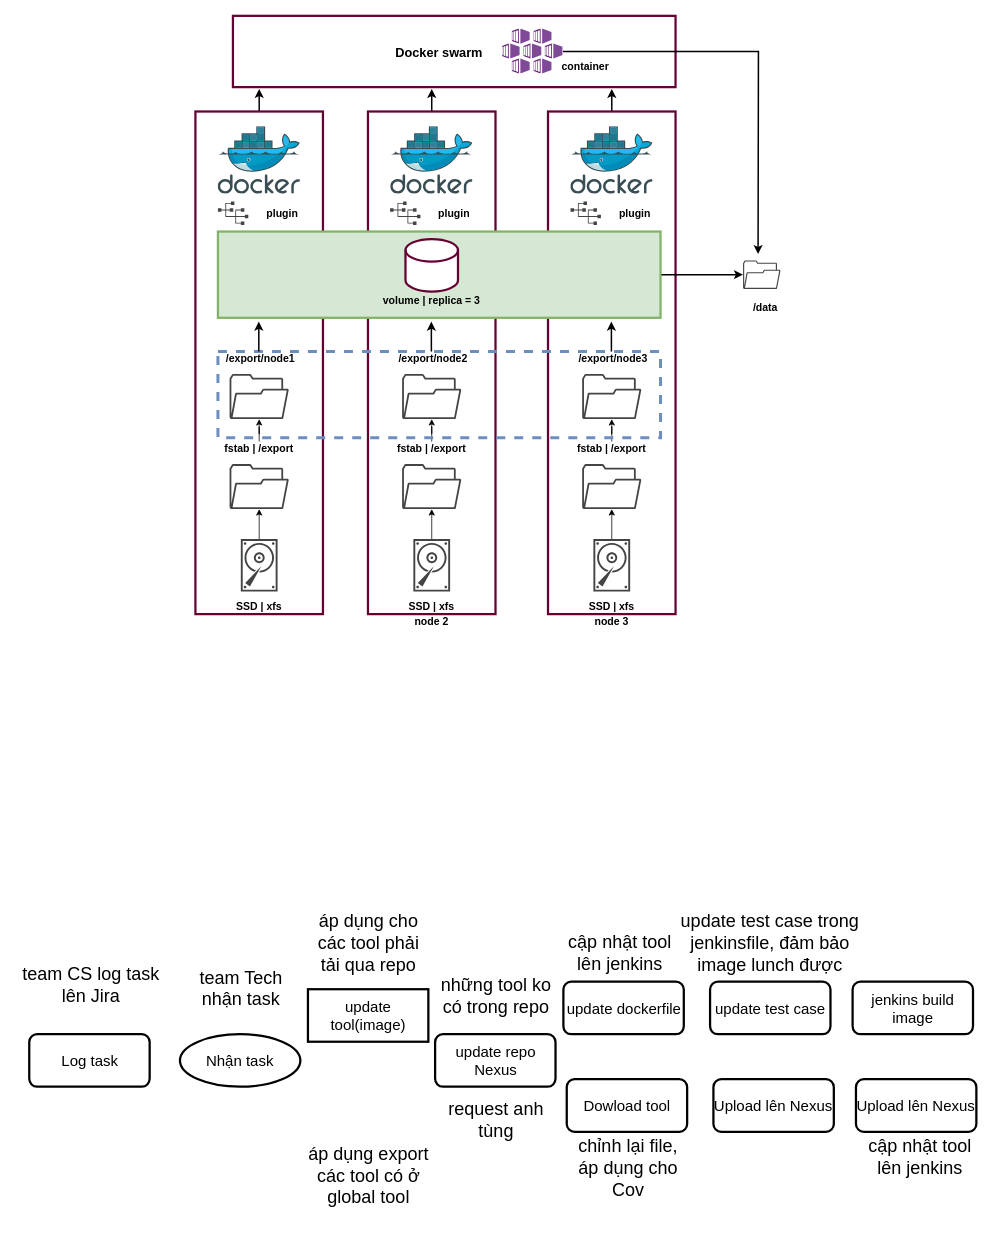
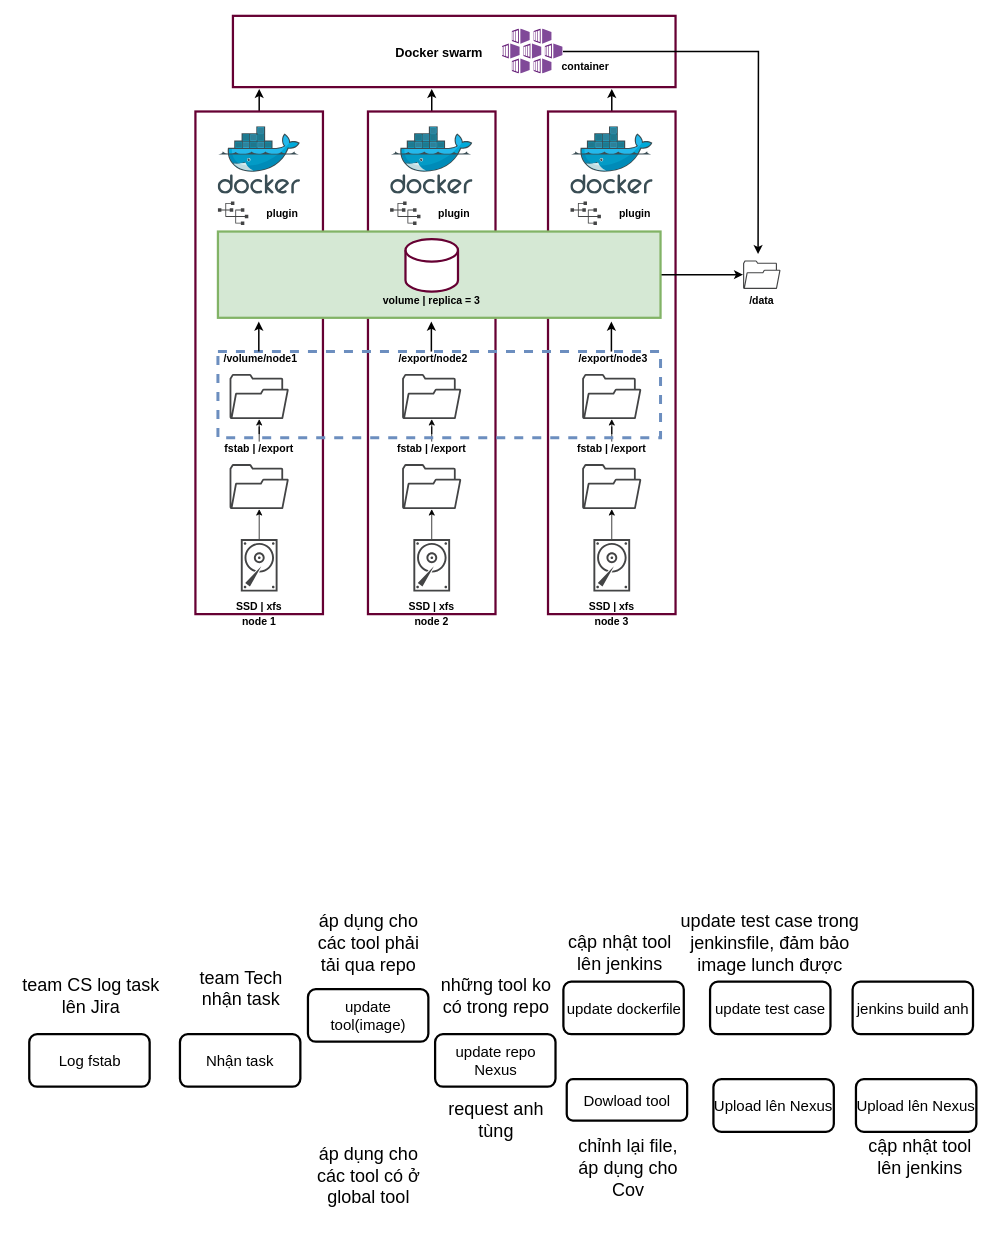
(765, 308) -> (762, 300)
(259, 359) -> (259, 359)
none -> (259, 621)
(90, 985) -> (90, 996)
(913, 1008) -> (913, 1008)
(368, 1015) -> (368, 1015)
(90, 1060) -> (90, 1060)
(240, 1060) -> (240, 1060)
(627, 1105) -> (627, 1100)
(369, 1142) -> (369, 1142)
